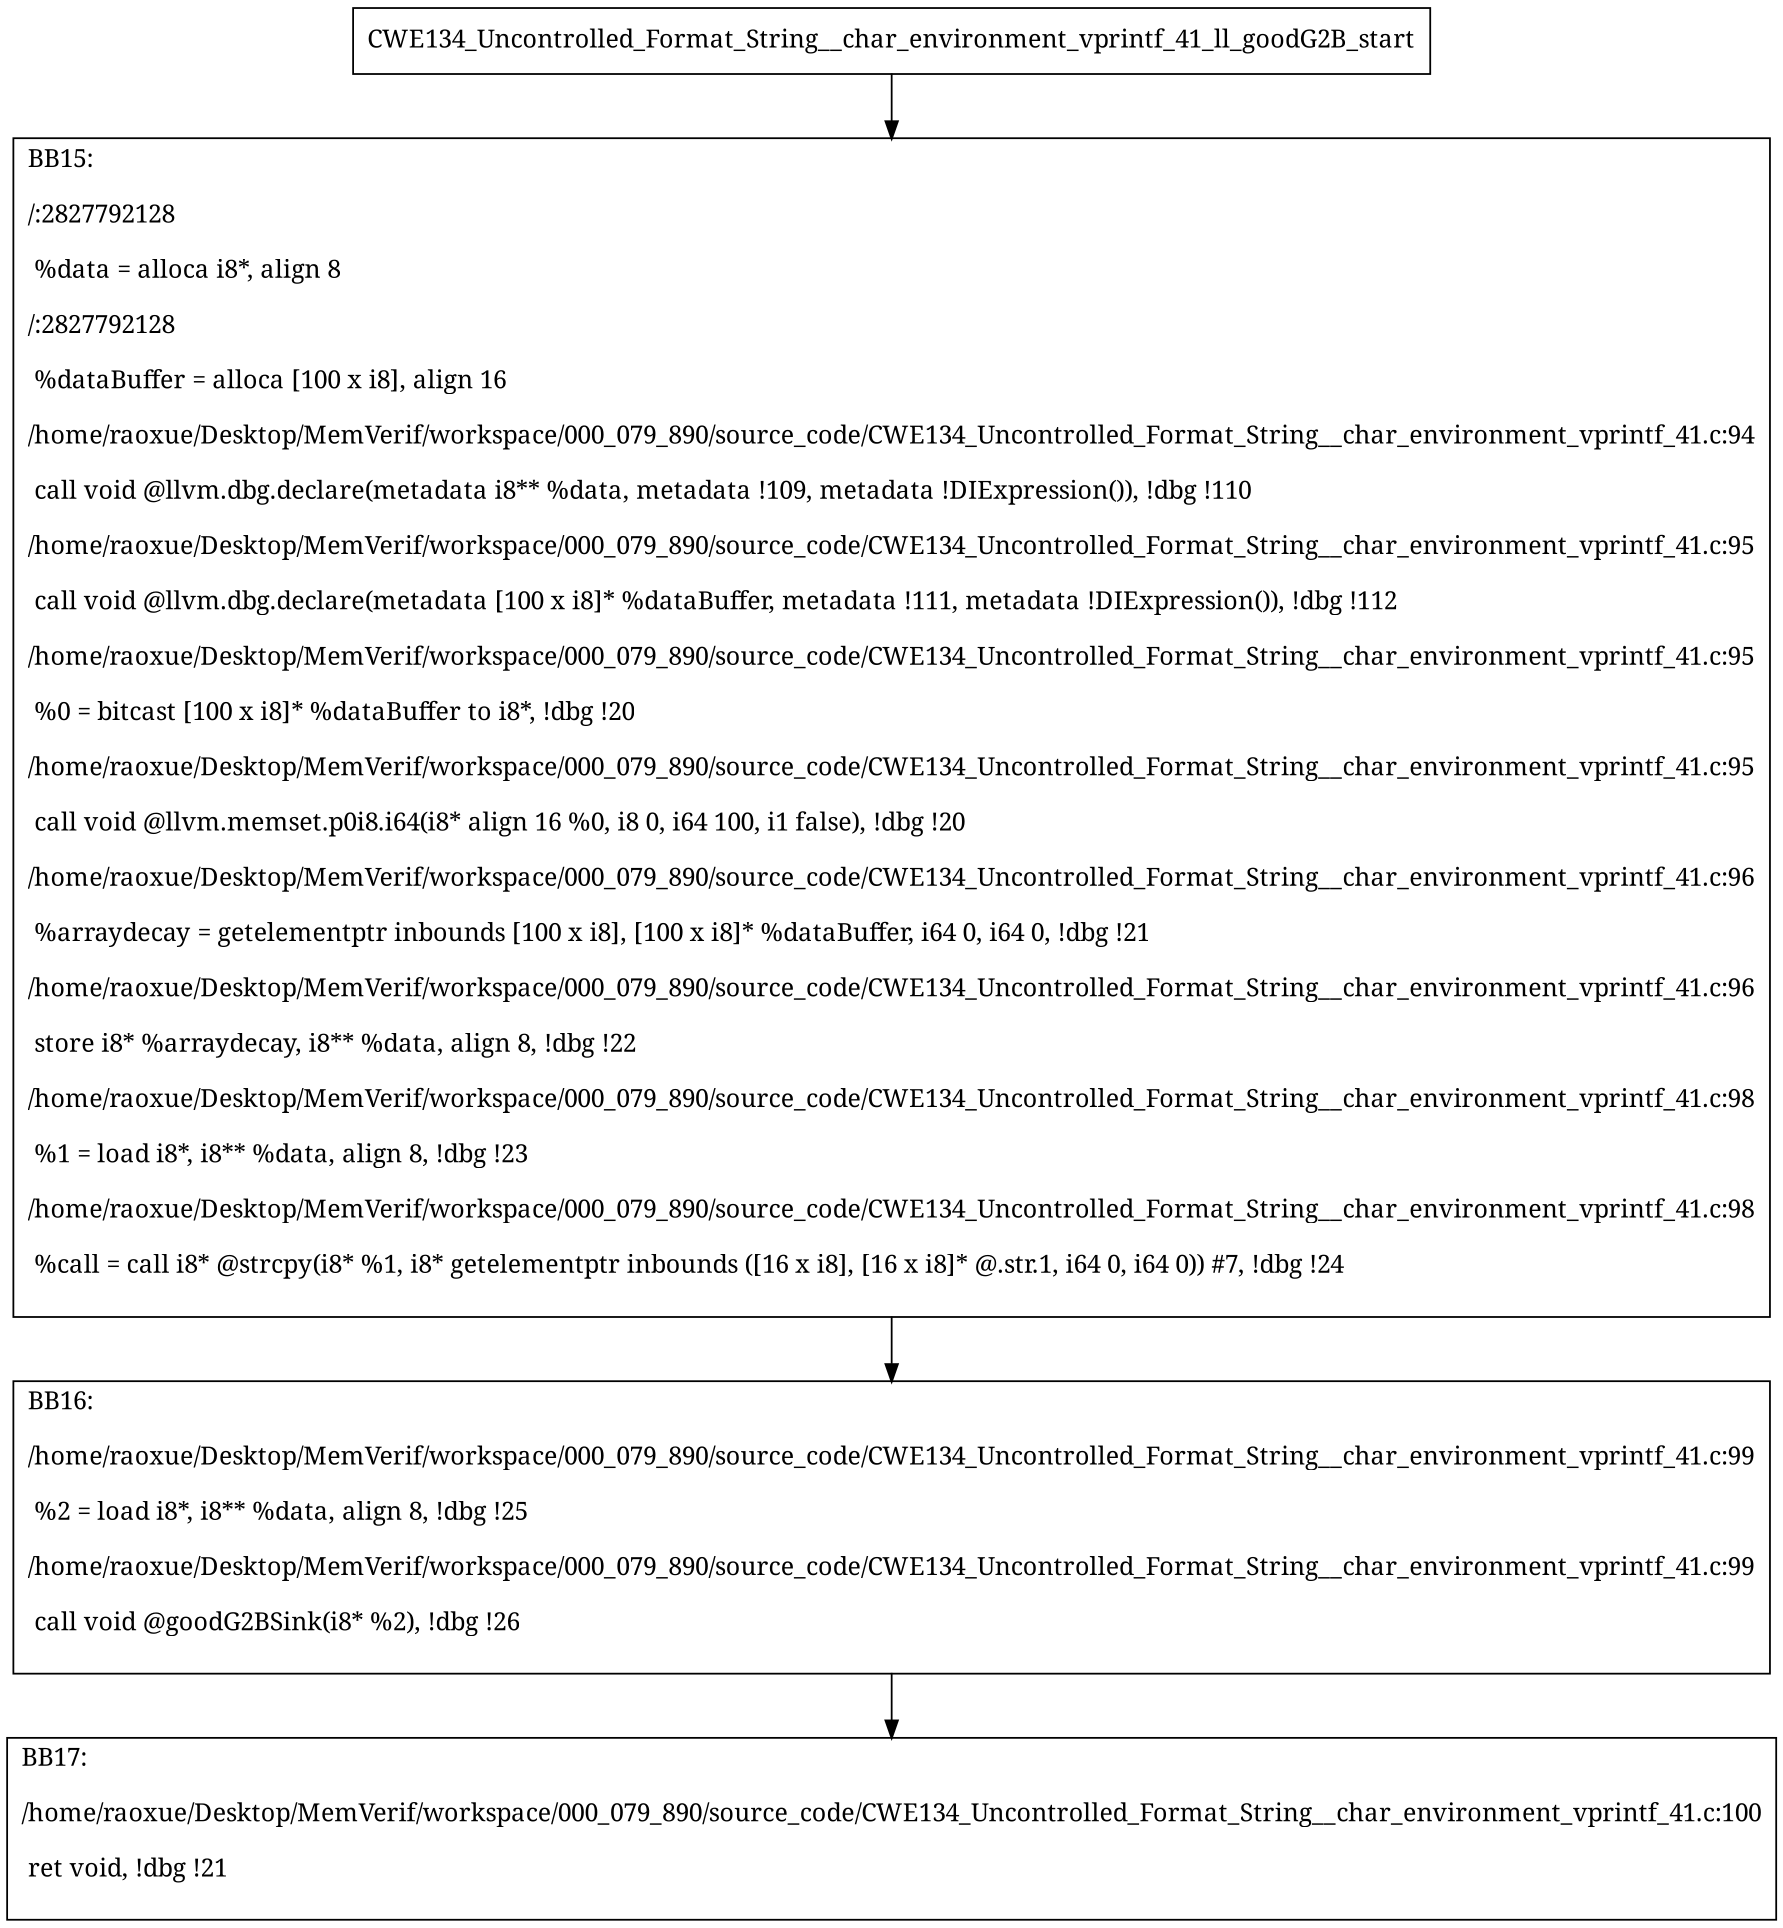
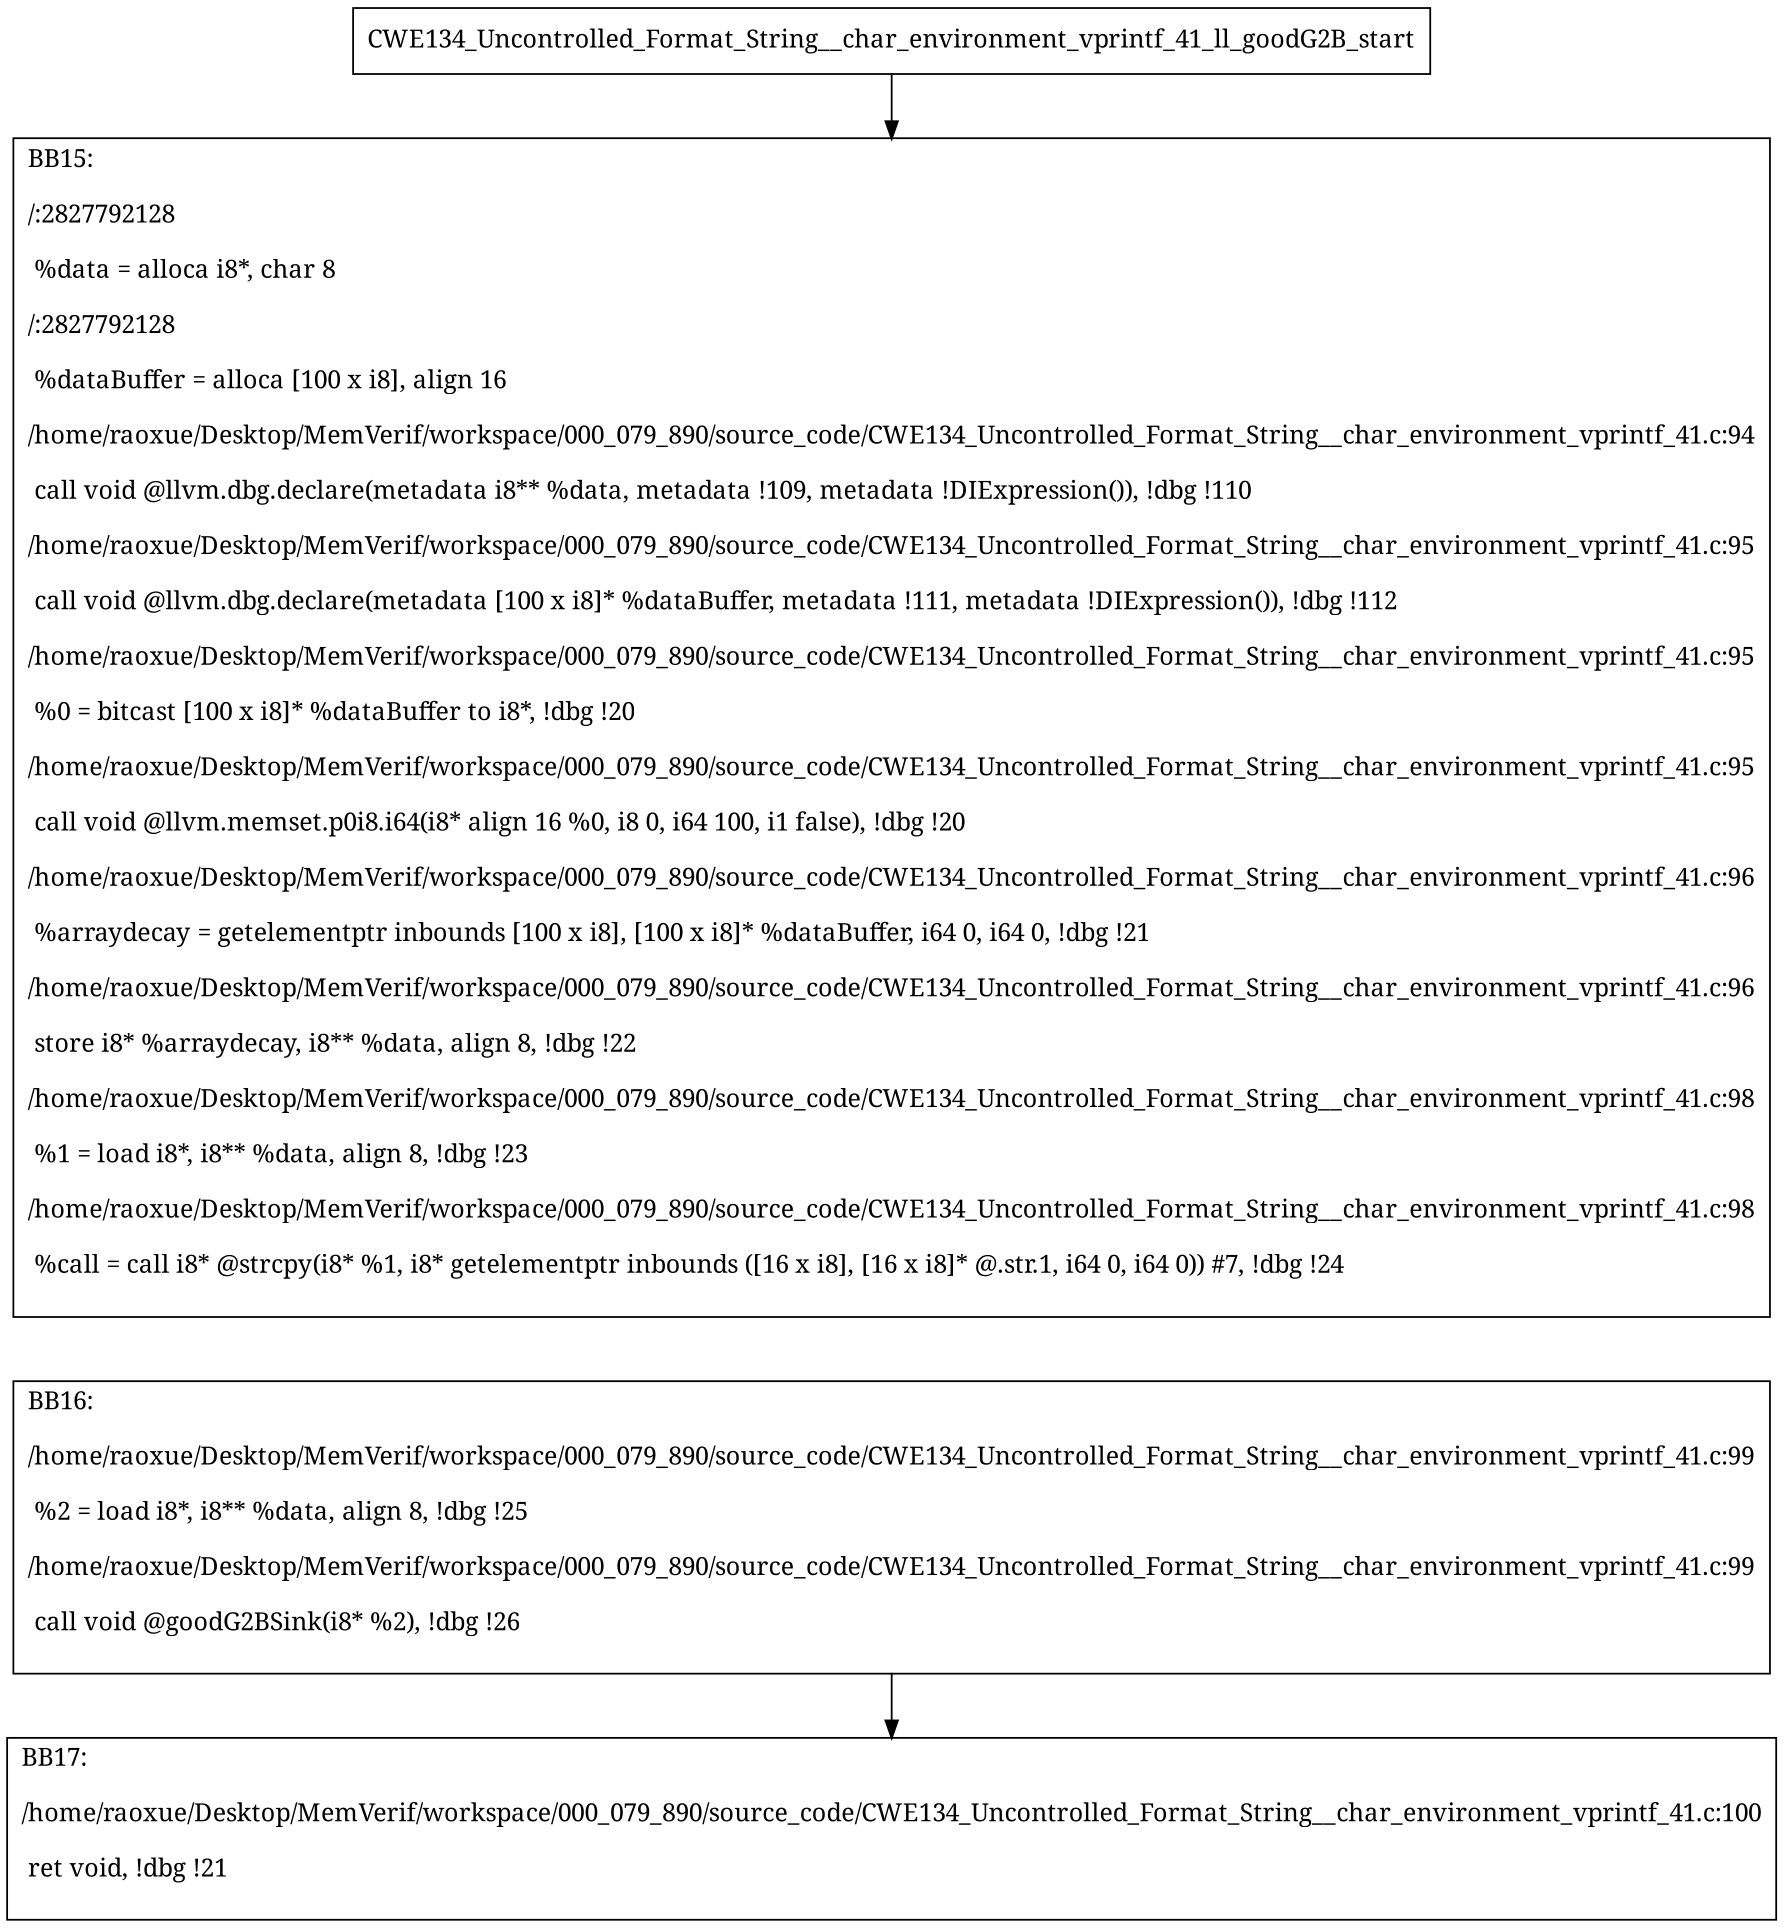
(185, 270) -> (182, 270)
(892, 1340) -> none
